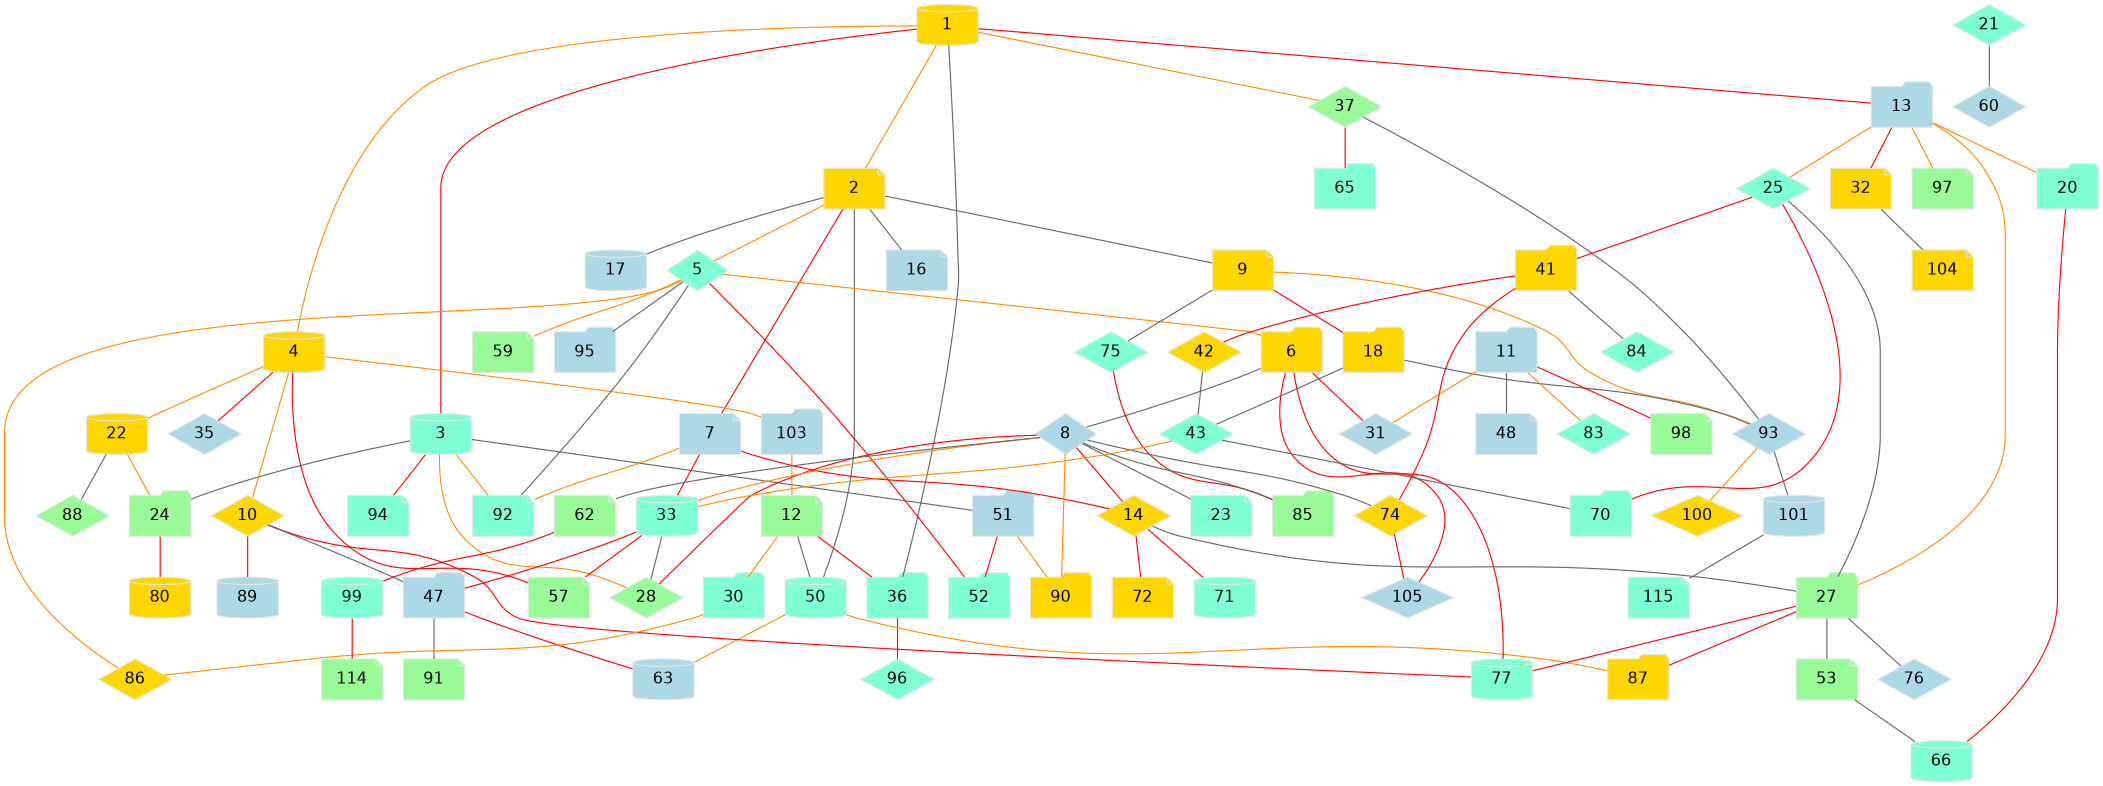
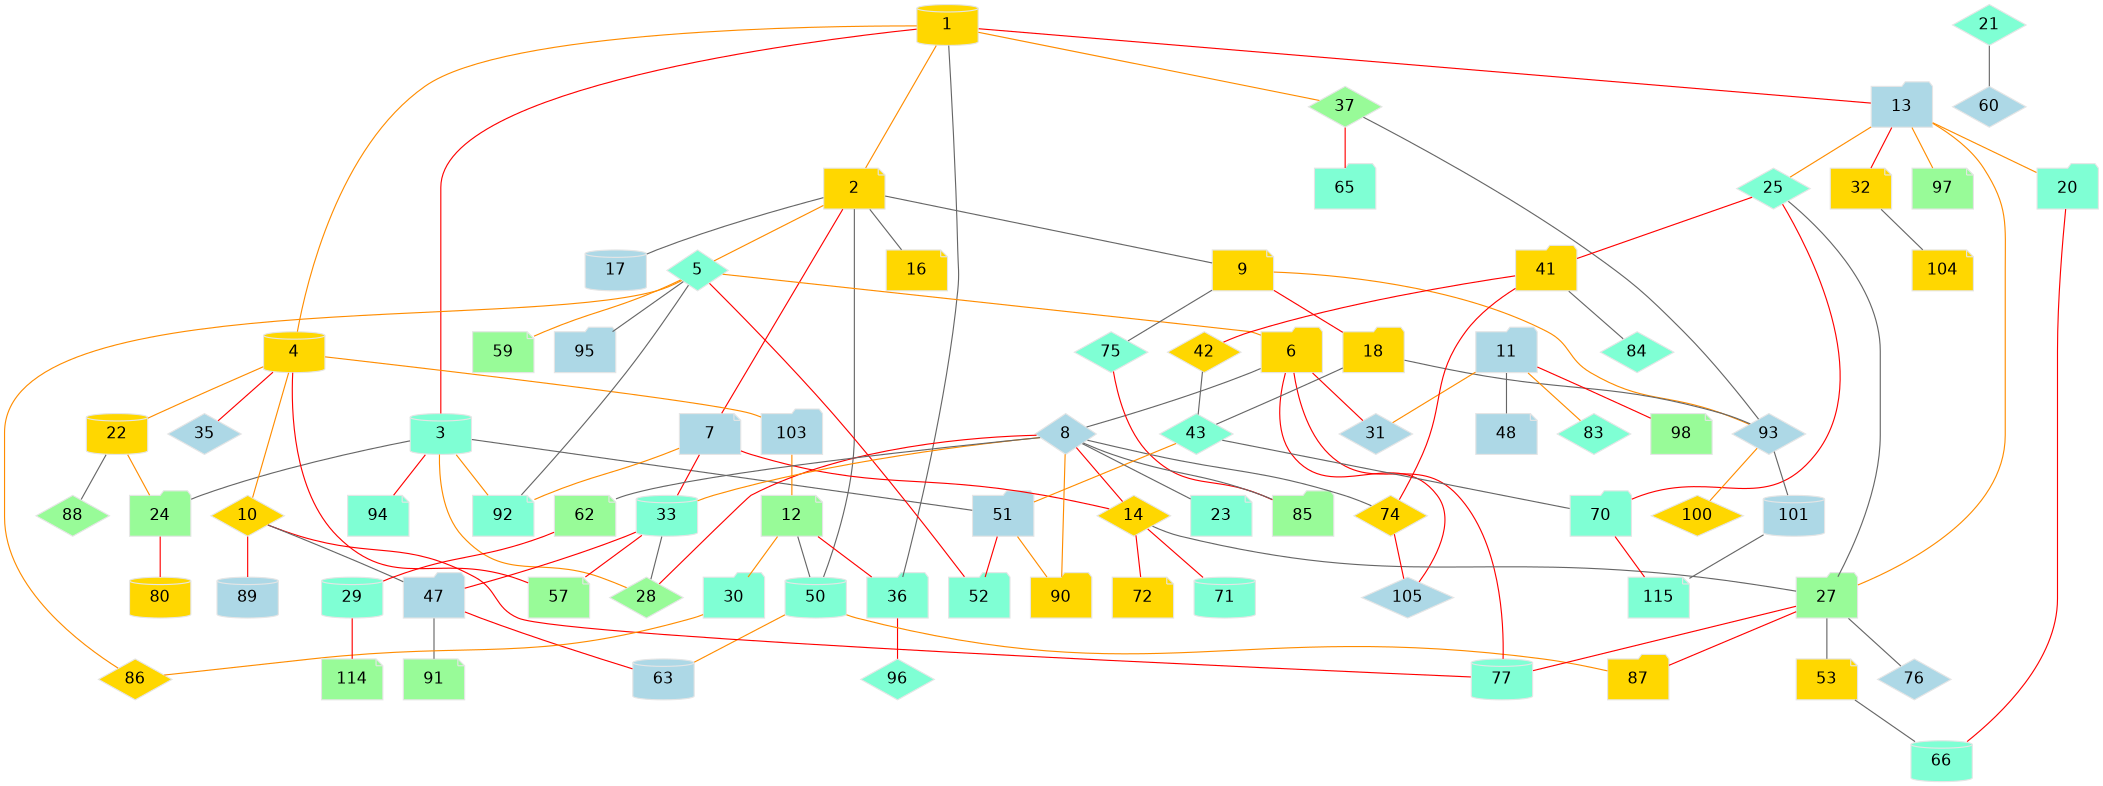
(917, 270) -> (917, 270)
(935, 474) -> (1109, 471)
none -> (1630, 557)
(352, 598) -> (352, 598)
(1827, 679) -> (1827, 679)
